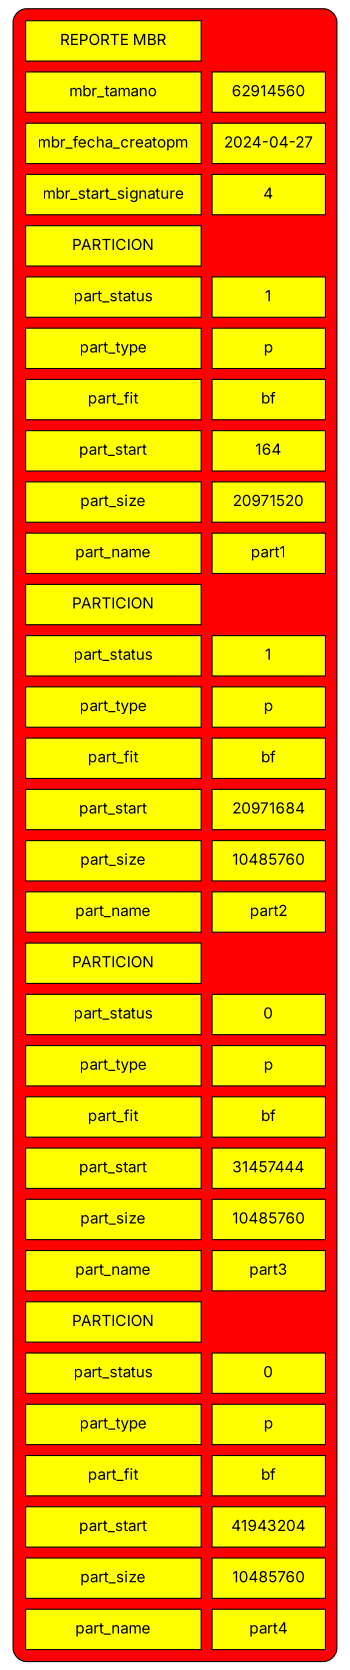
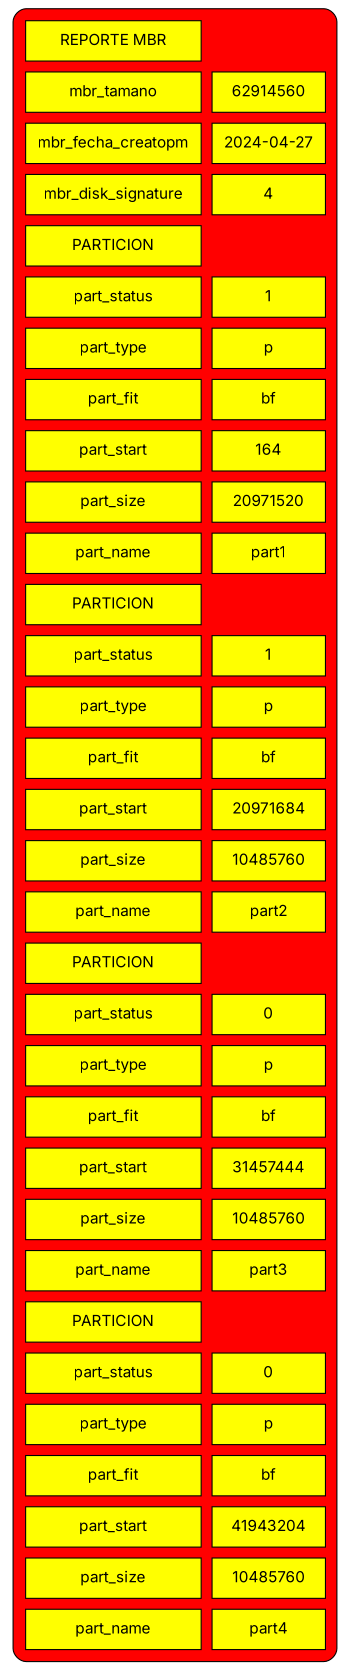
(113, 194) -> (113, 194)
